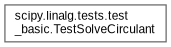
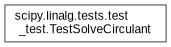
(86, 23) -> (86, 23)
